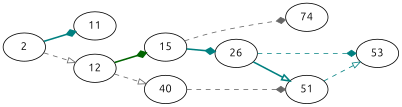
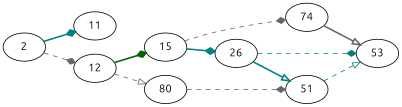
none -> (339, 33)
(56, 57) -> (56, 57)
(166, 89) -> (166, 89)
